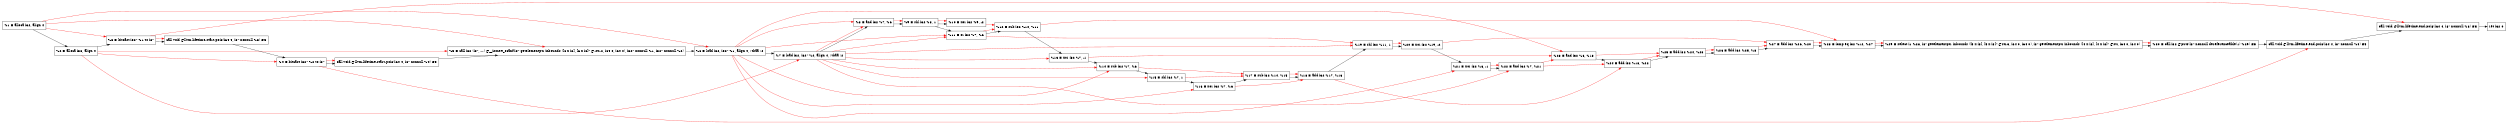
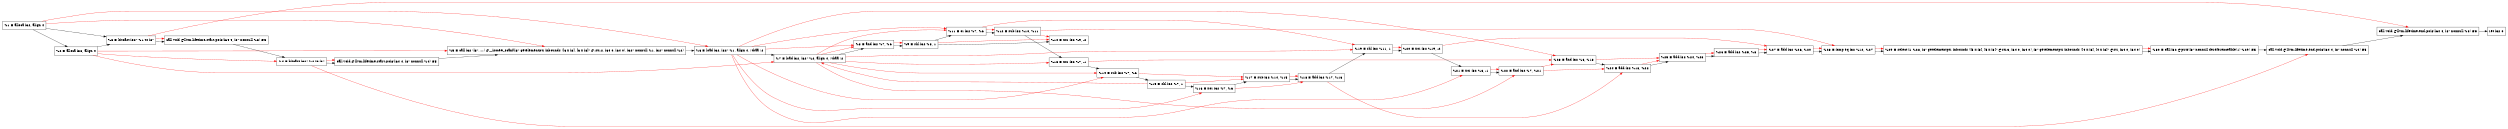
(989, 24) -> (1044, 36)
(75, 32) -> (75, 32)
(983, 78) -> (984, 82)
